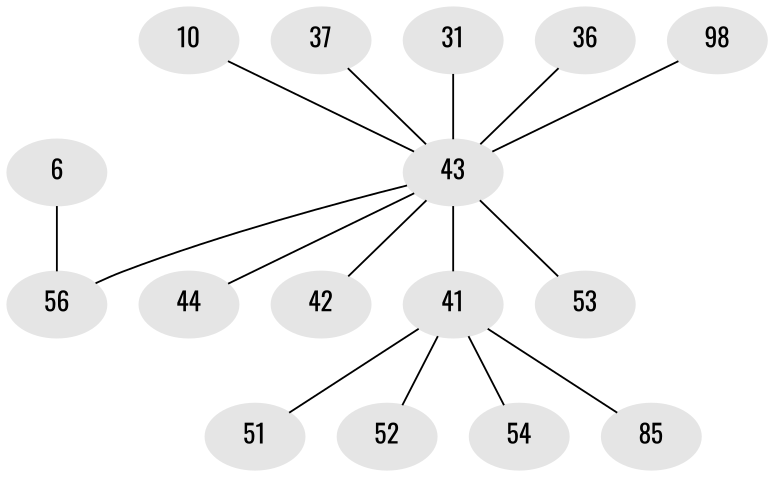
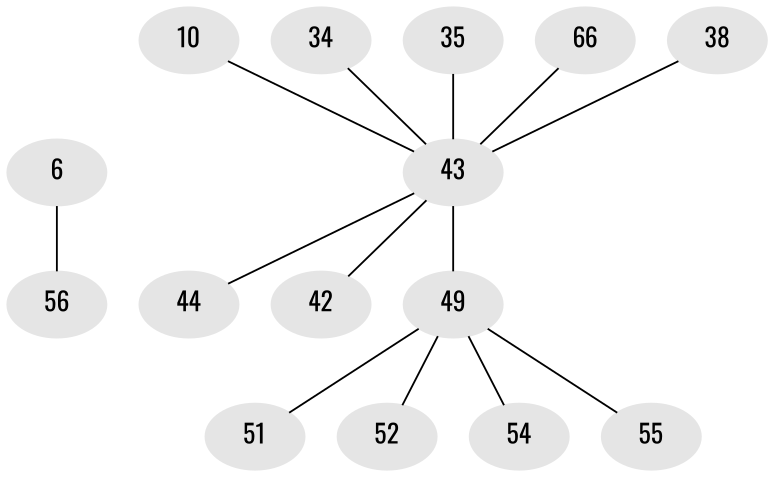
(321, 40) -> (321, 40)
(453, 40) -> (453, 40)
(585, 40) -> (585, 40)
(717, 40) -> (717, 40)
(250, 229) -> none
(453, 305) -> (453, 305)
(585, 305) -> none
(651, 437) -> (651, 437)
